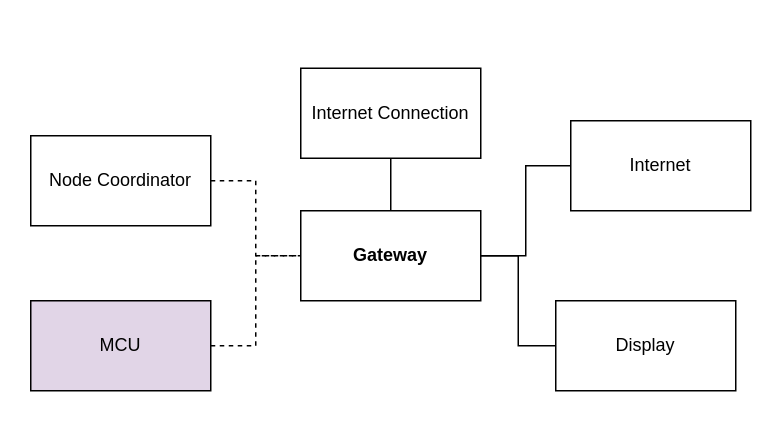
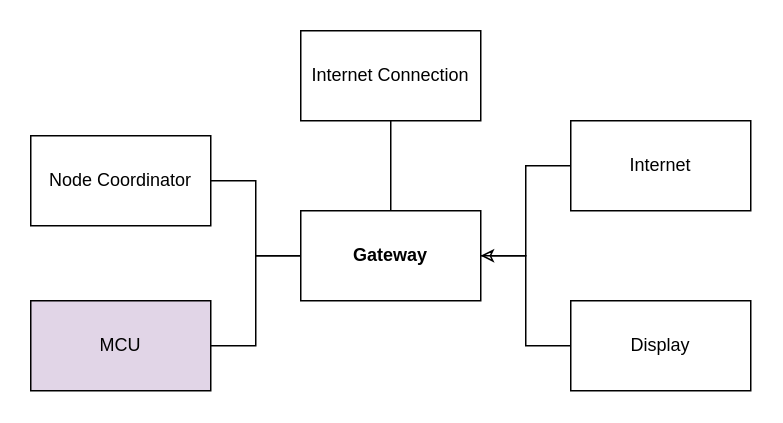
(391, 113) -> (391, 76)
(256, 195) -> (256, 195)
(526, 253) -> (526, 253)
(256, 324) -> (256, 324)
(646, 346) -> (661, 346)
